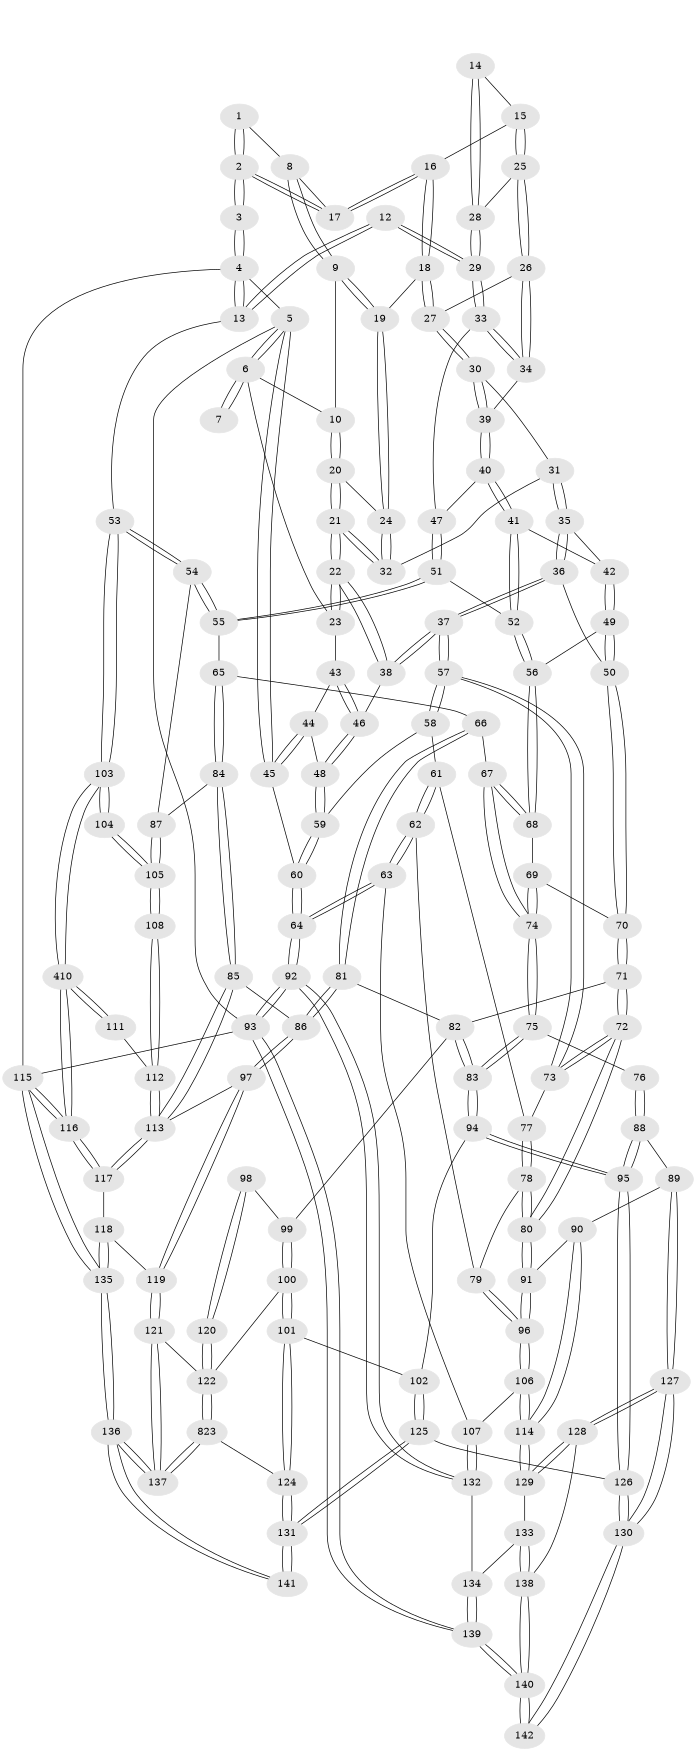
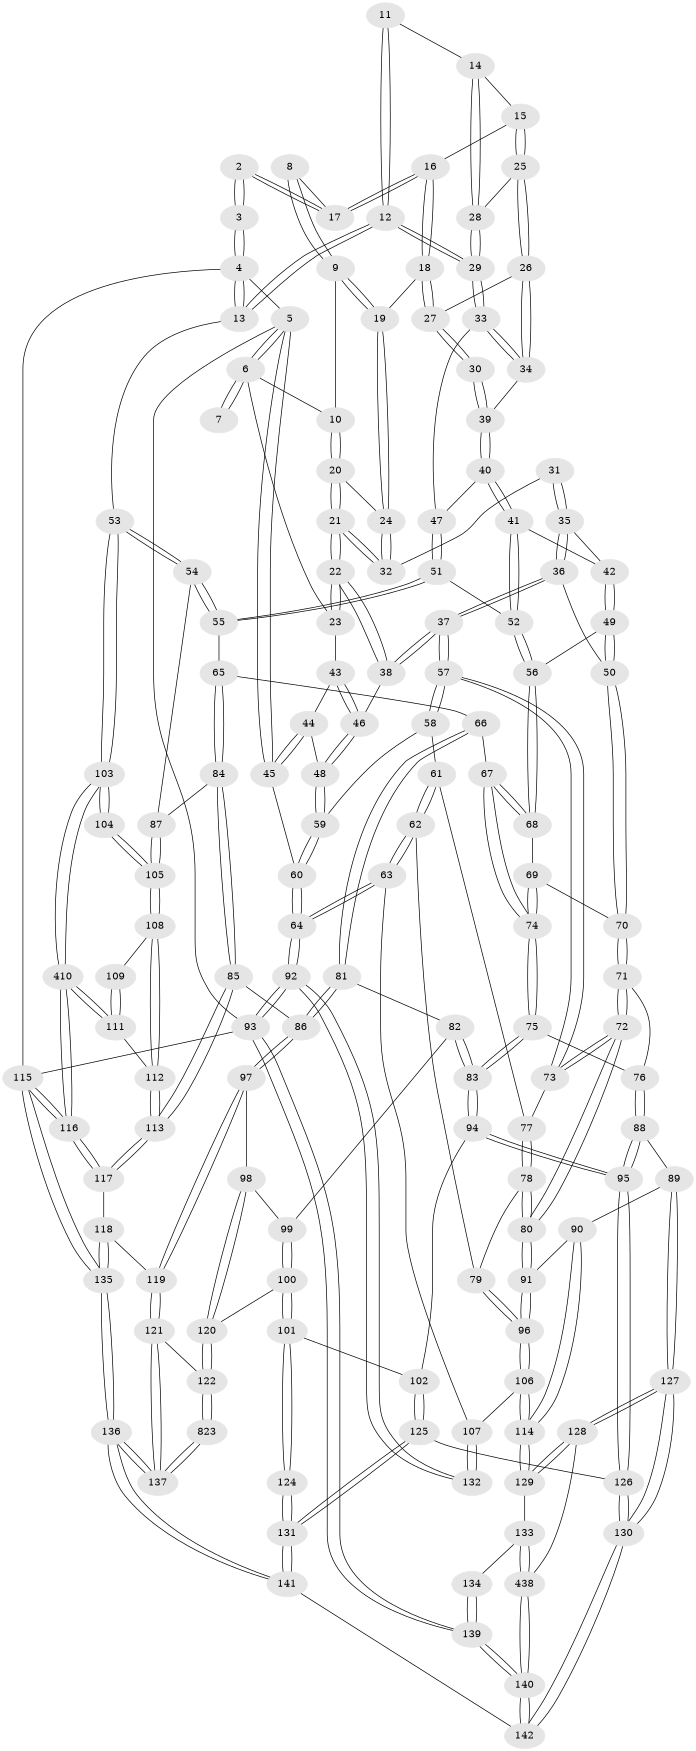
none -> (386, 15)
(239, 117) -> none
(519, 418) -> none
none -> (116, 977)
(542, 1001) -> (650, 1025)
(201, 1103) -> (246, 1129)
(247, 1331) -> (247, 1306)
(247, 1458) -> none
(472, 1533) -> none
(525, 1584) -> (525, 1584)
none -> (406, 1660)
